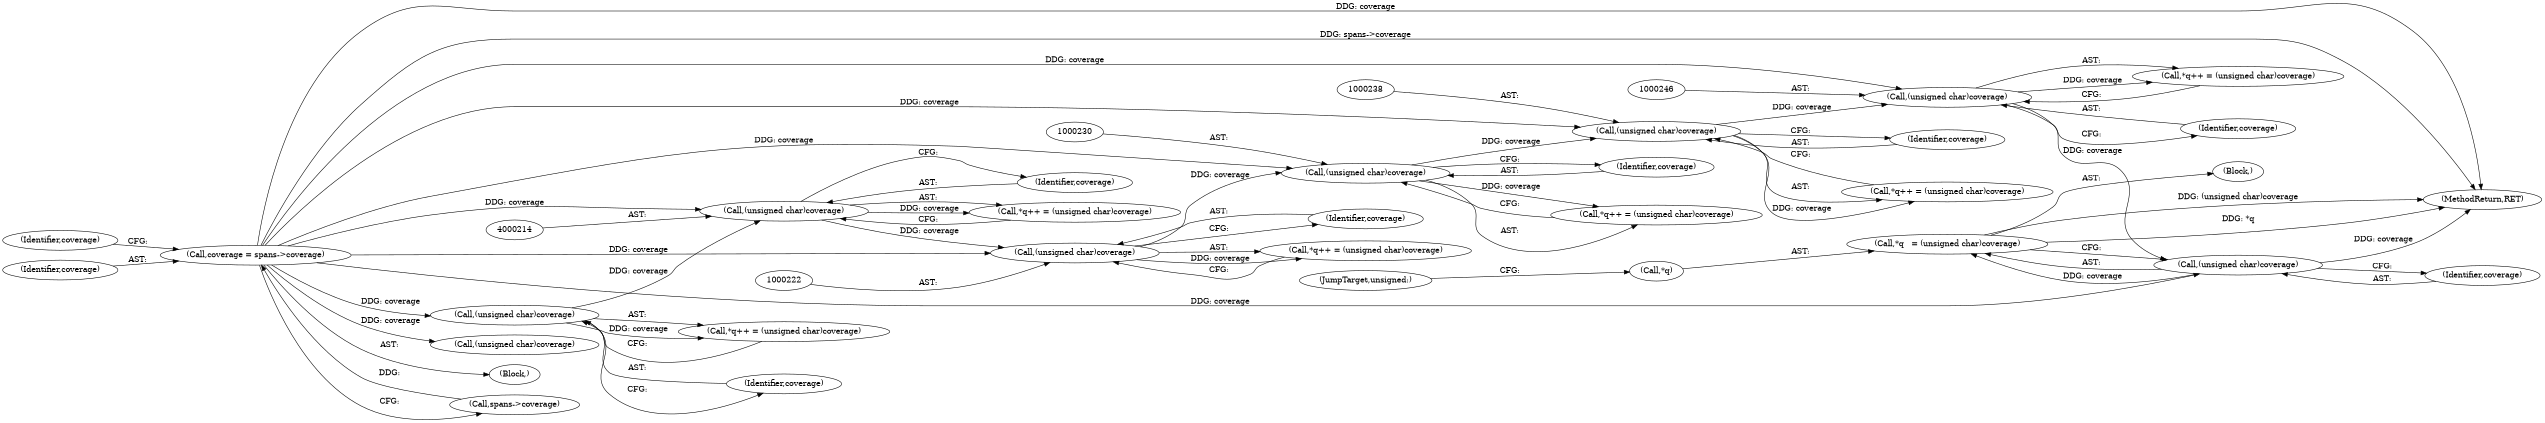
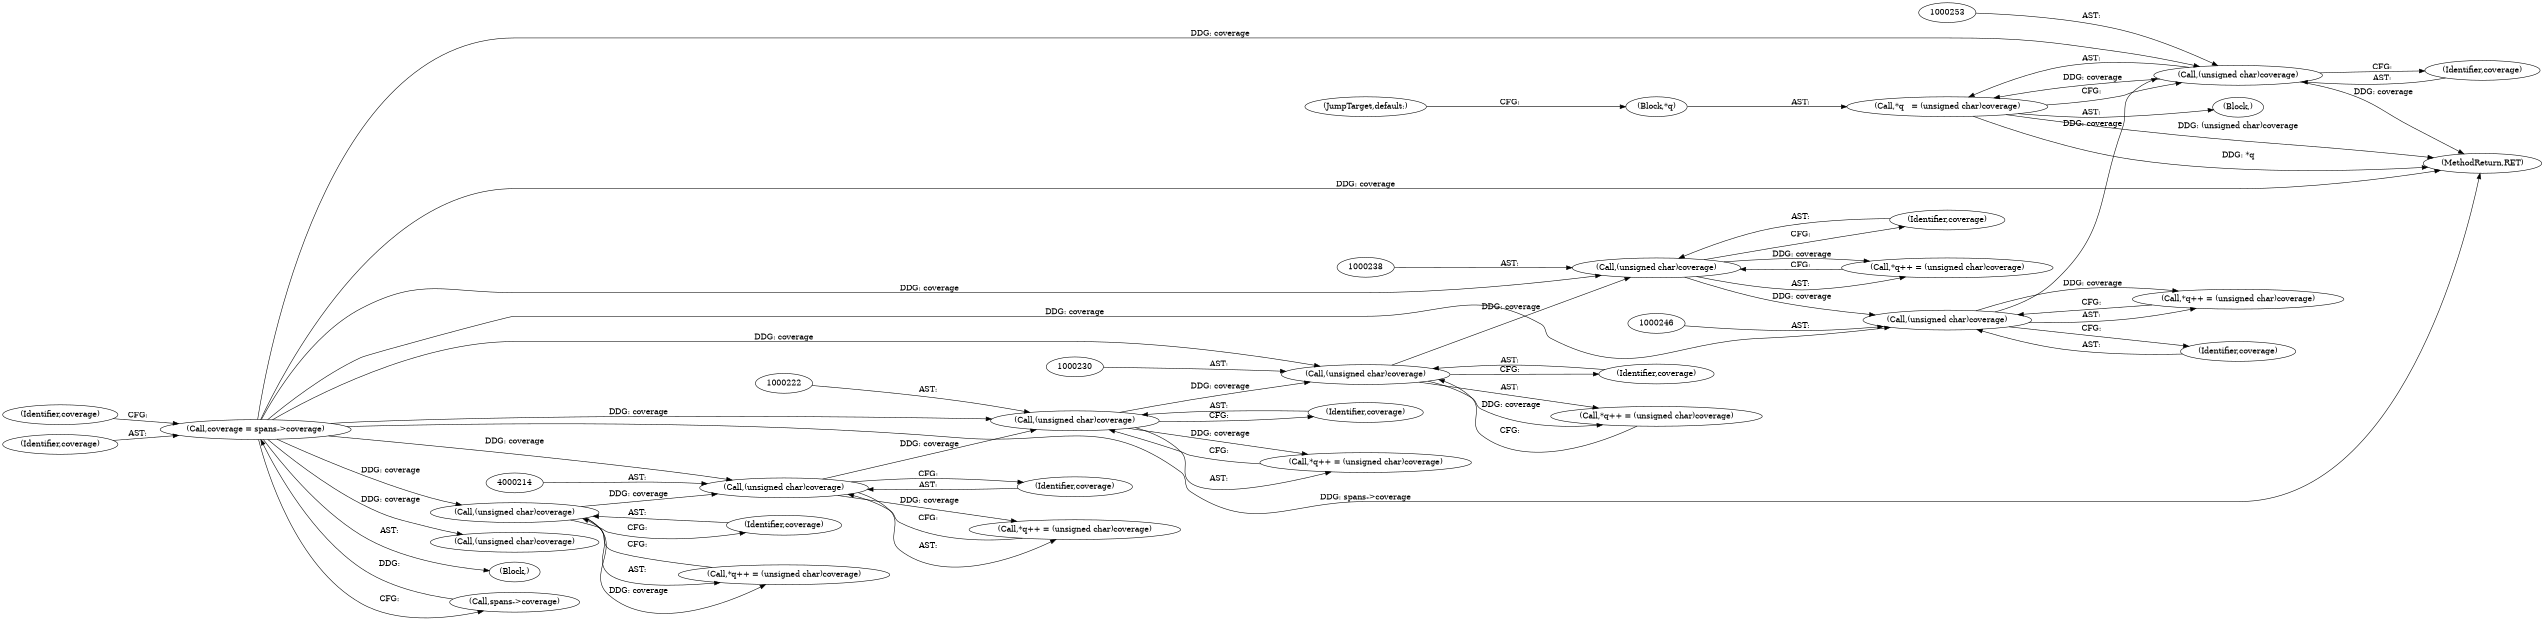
none -> (1947, 13)
(1656, 271) -> (1656, 107)
(1366, 280) -> (1366, 107)
